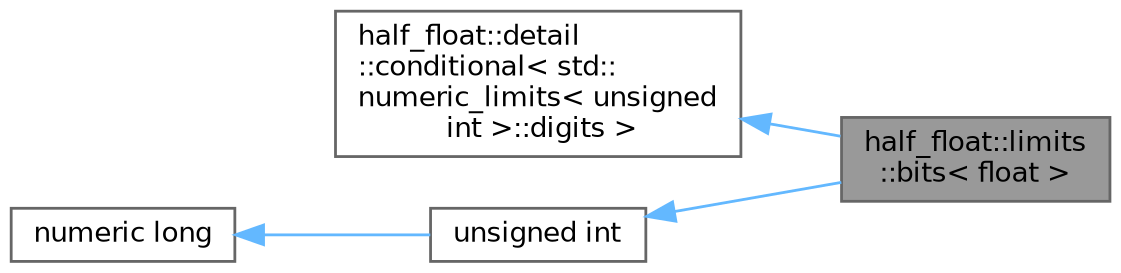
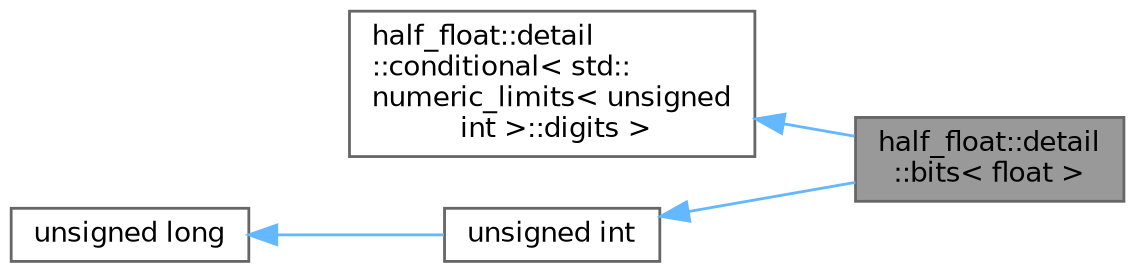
(976, 159) -> (990, 159)
(123, 235) -> (130, 235)
